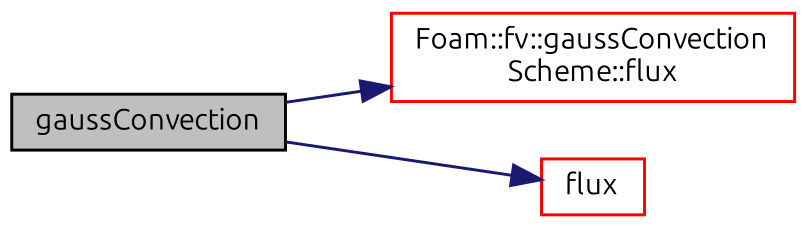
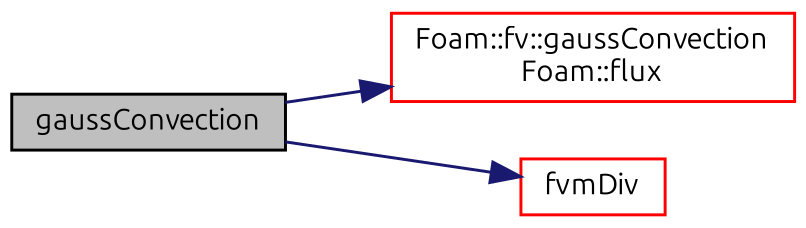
(593, 57) -> (593, 57)
(593, 187) -> (593, 187)
